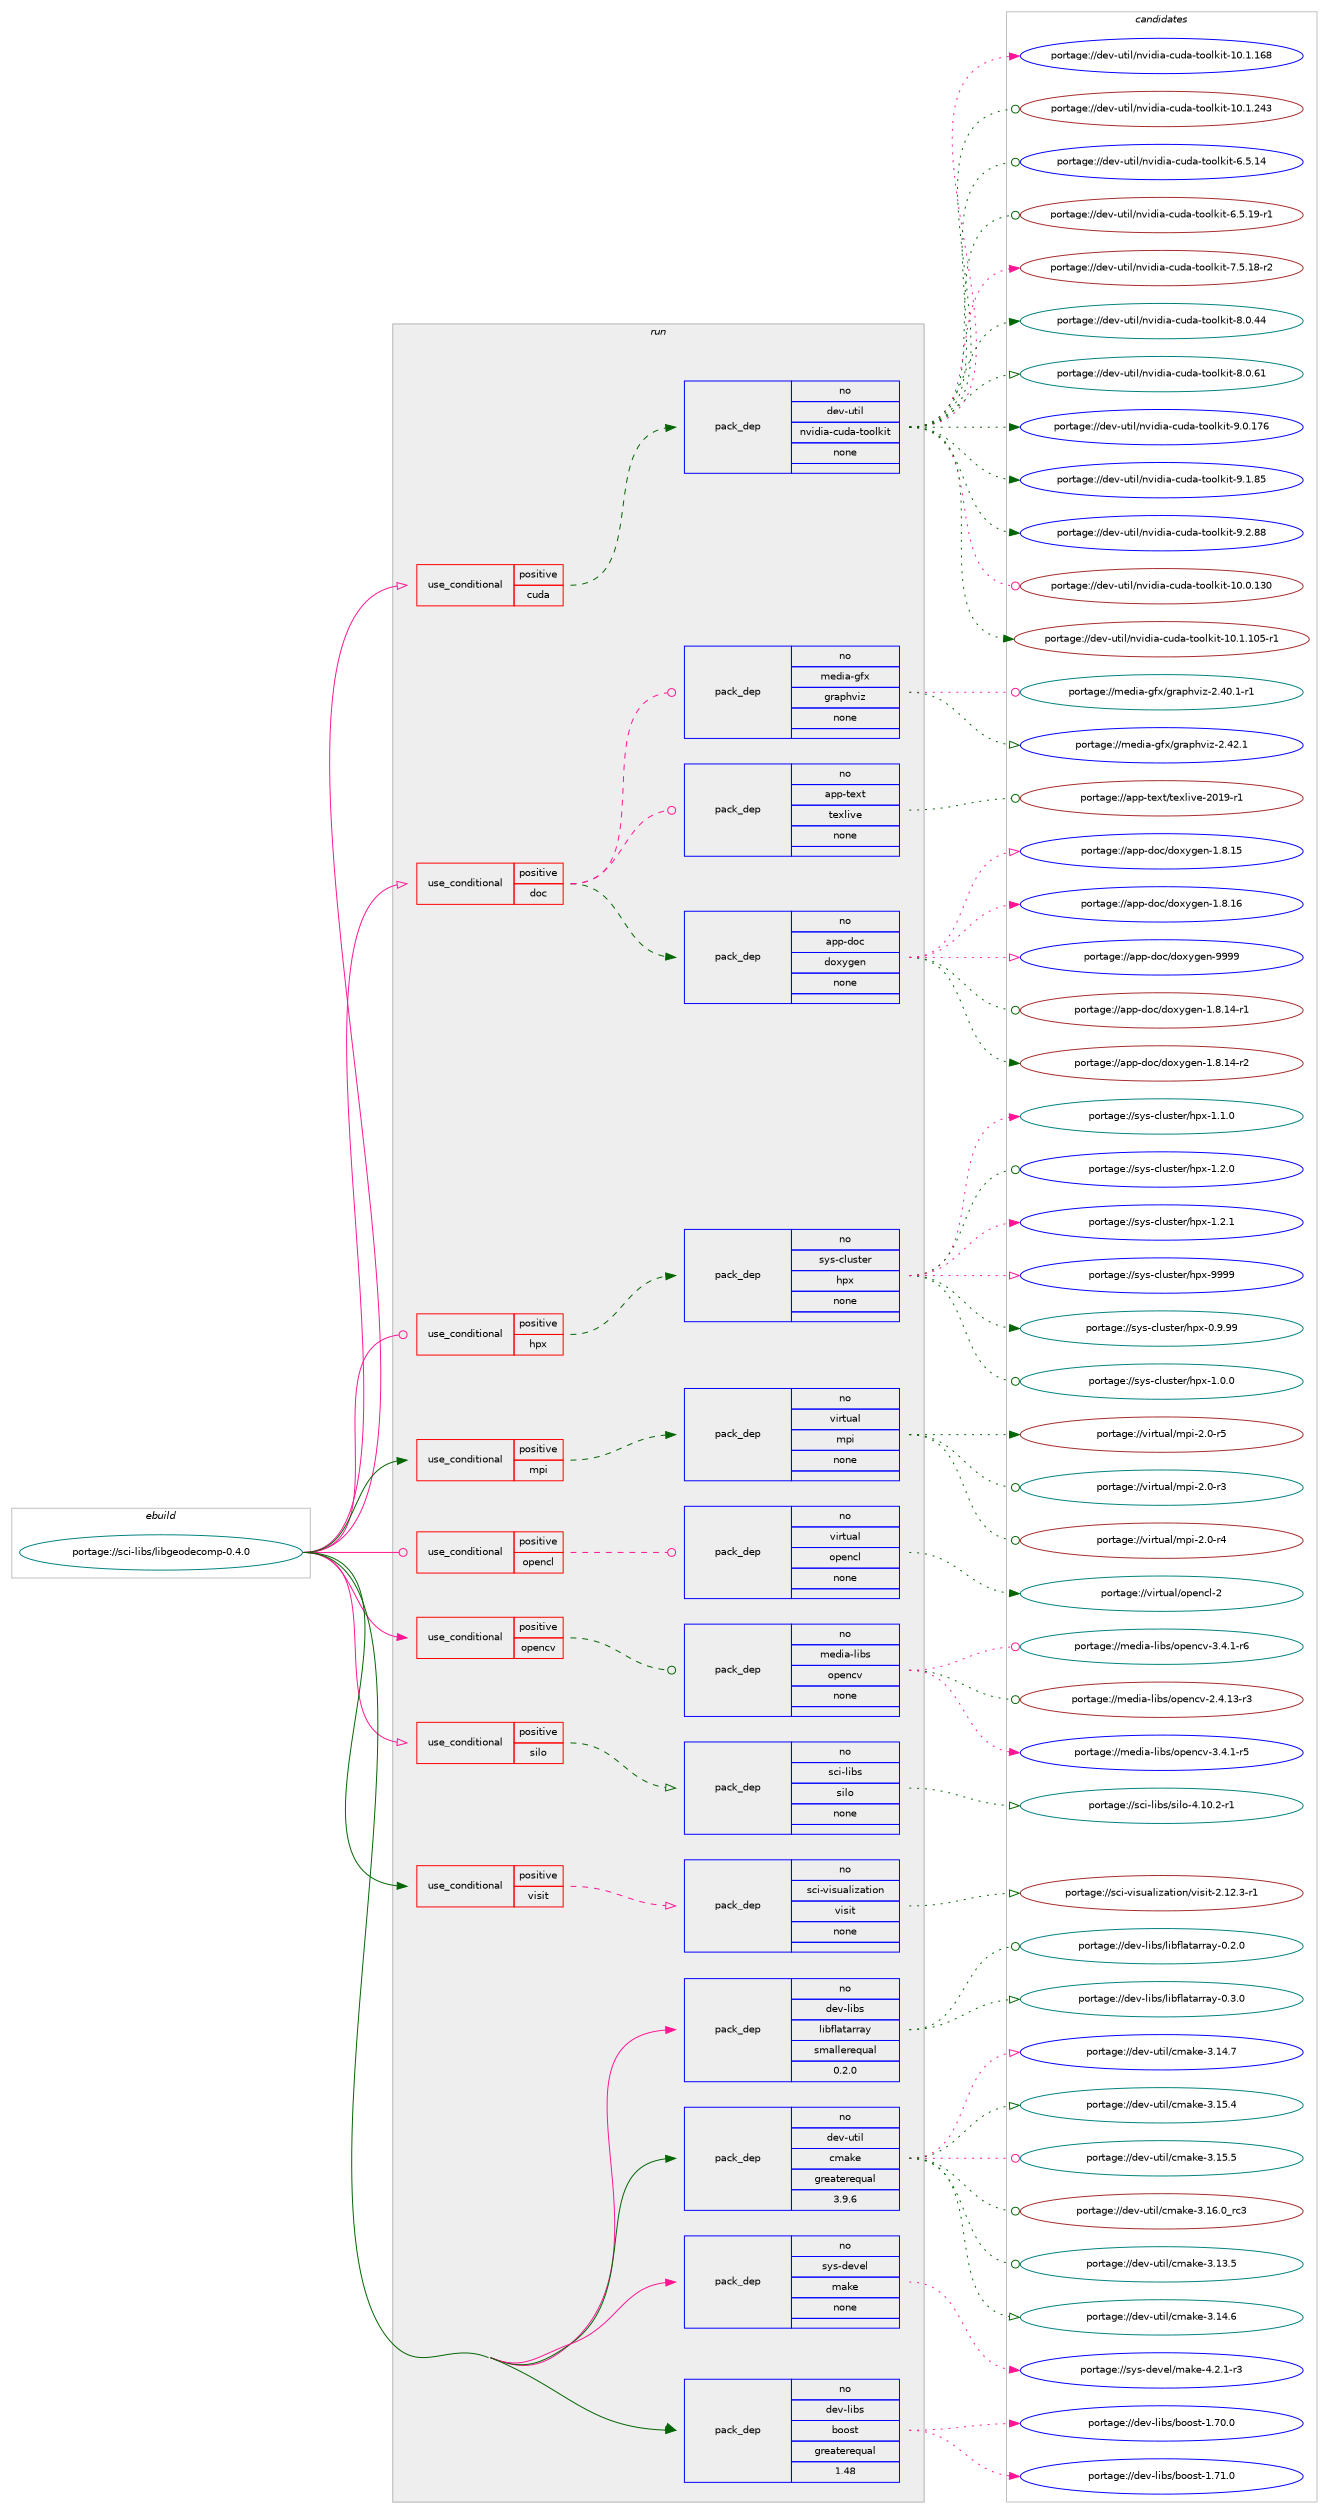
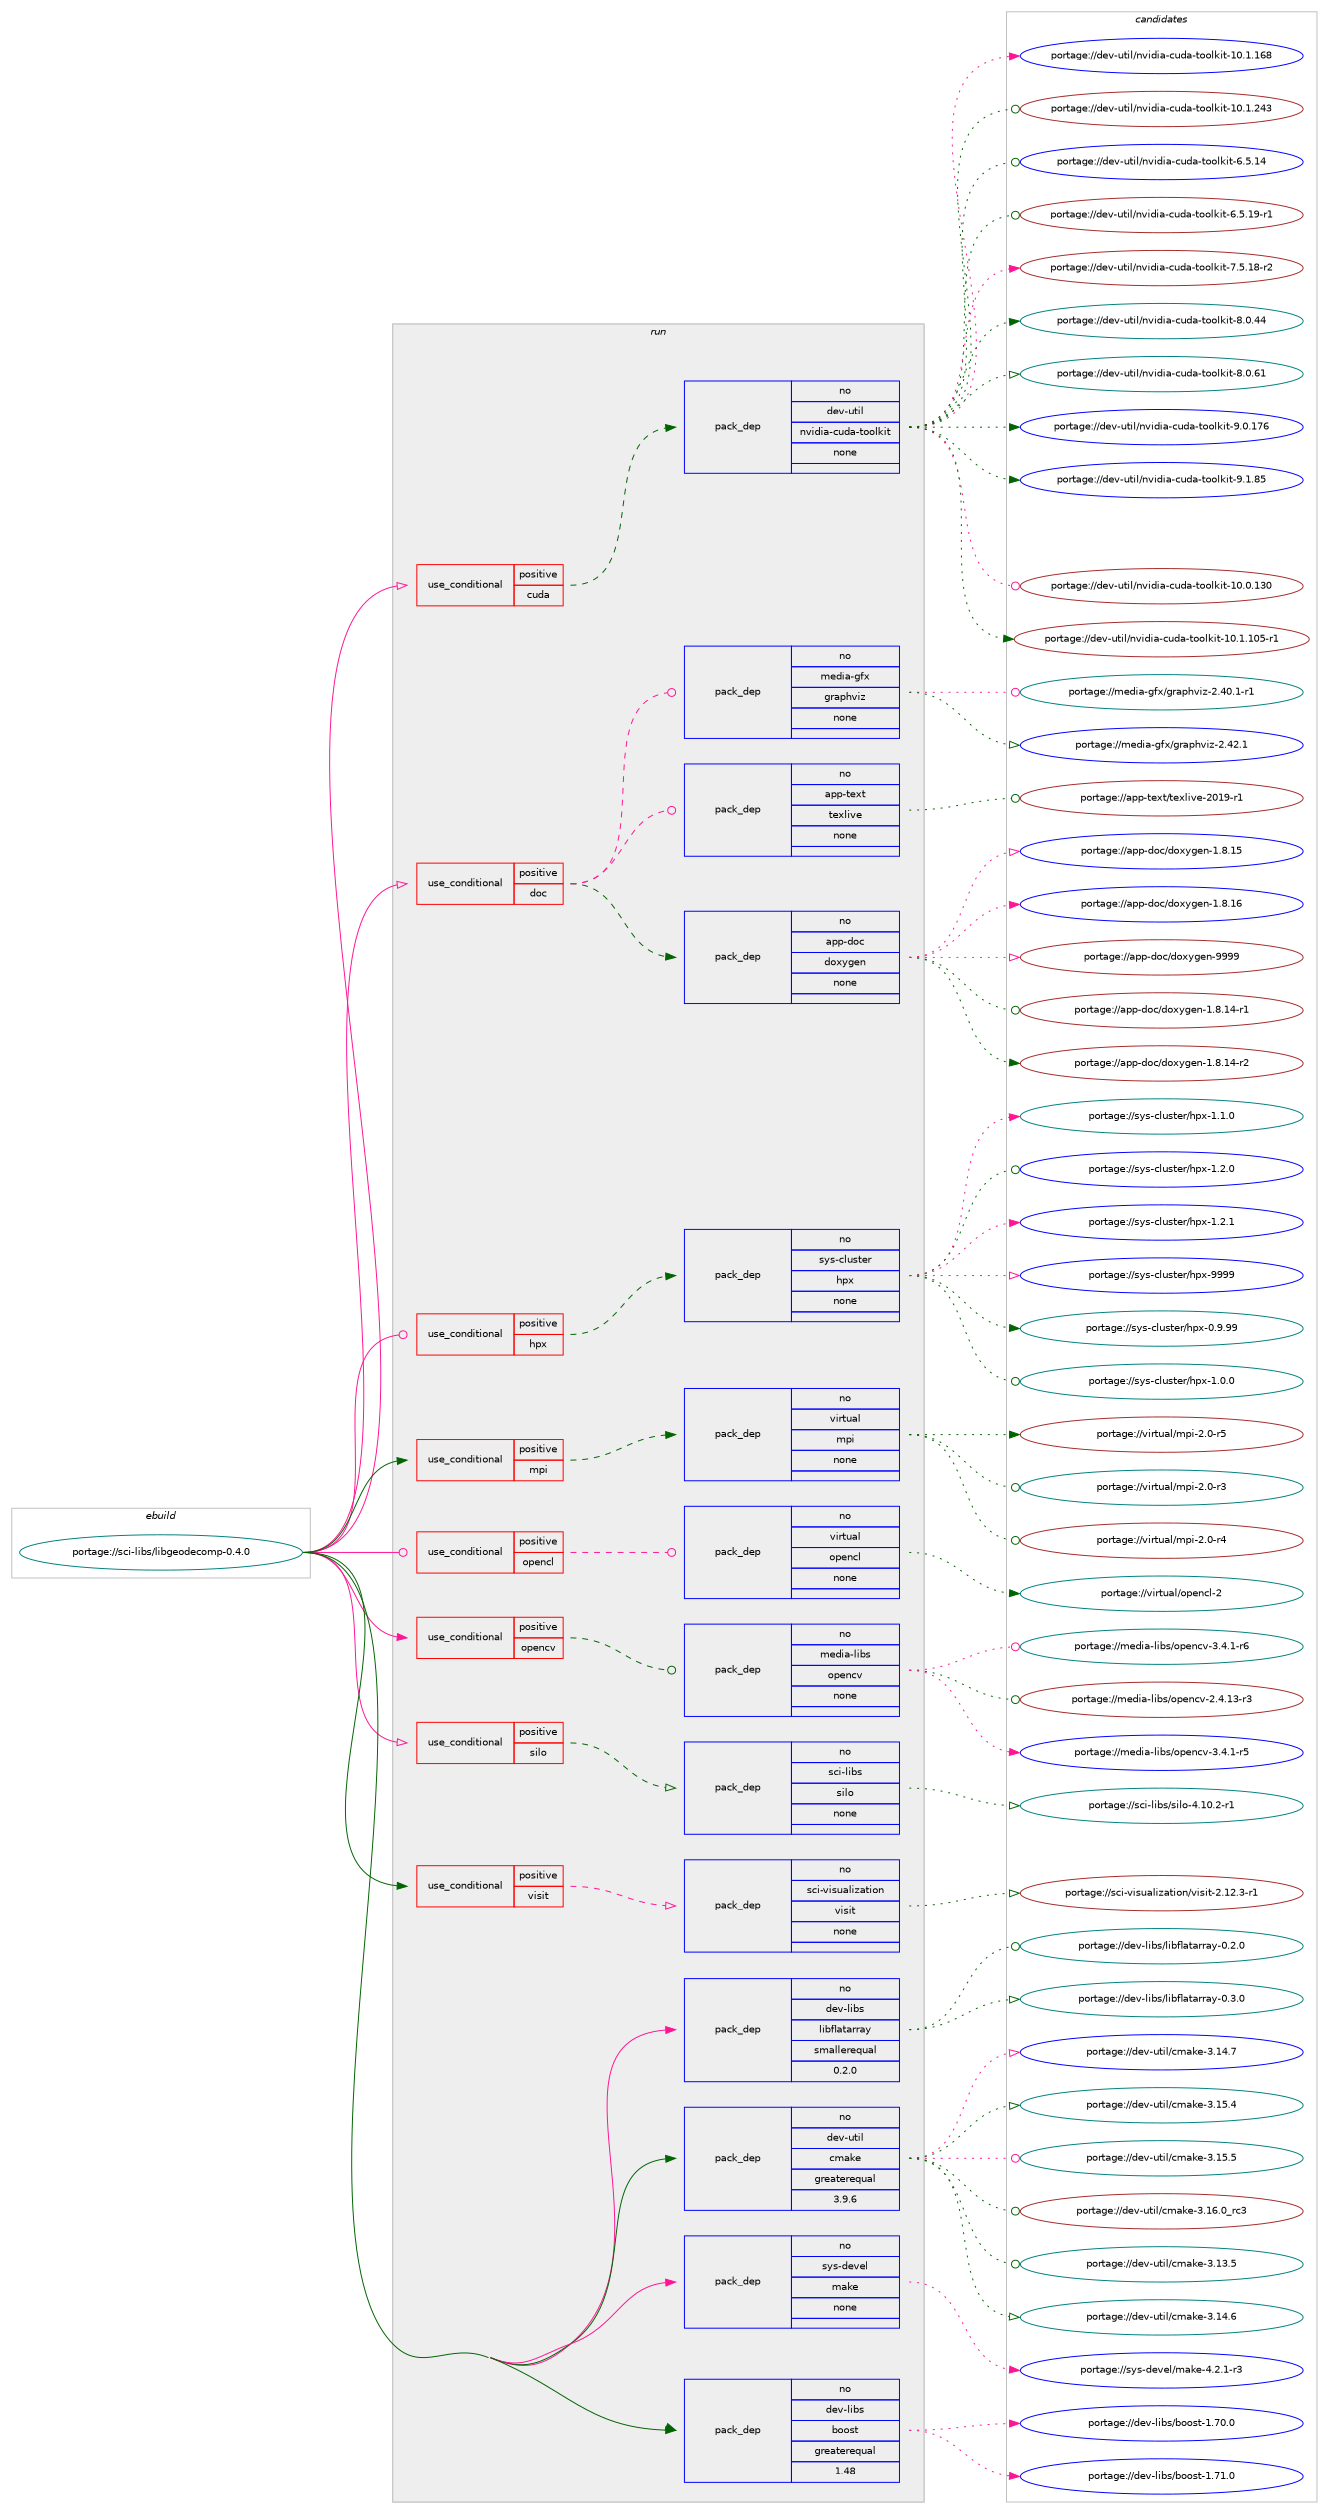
(1162, 533) -> none
(1162, 957) -> (1162, 957)
